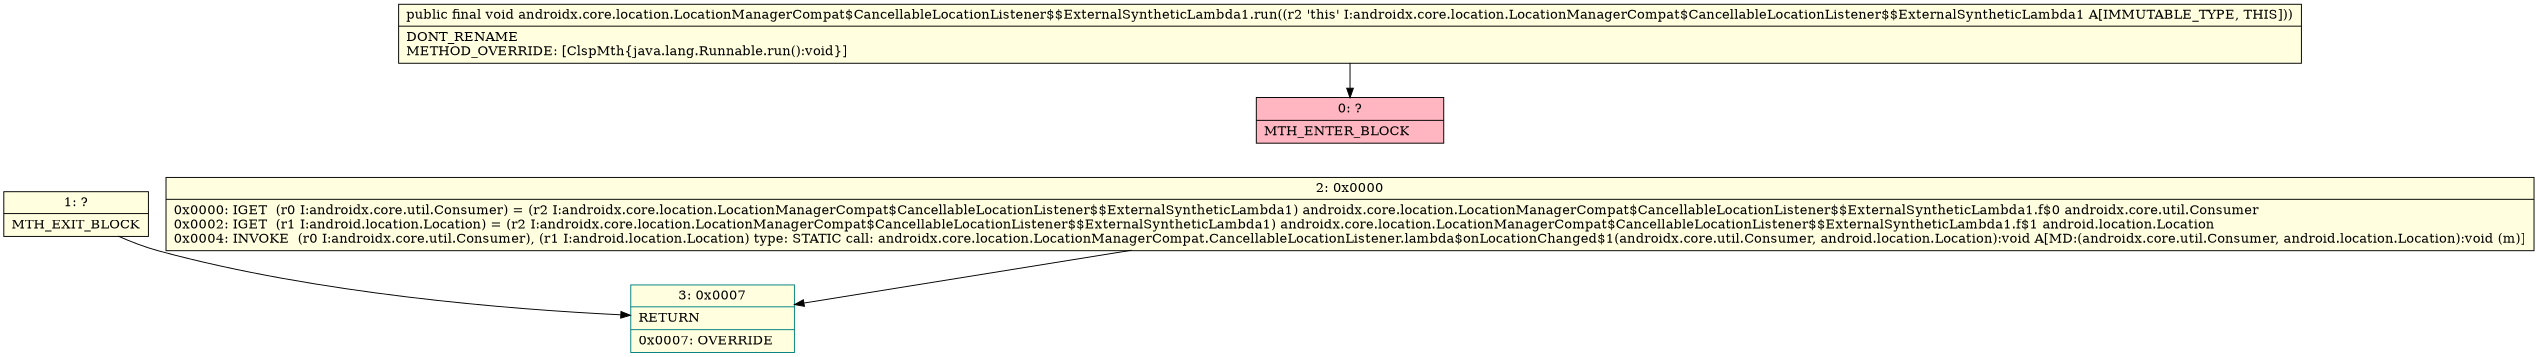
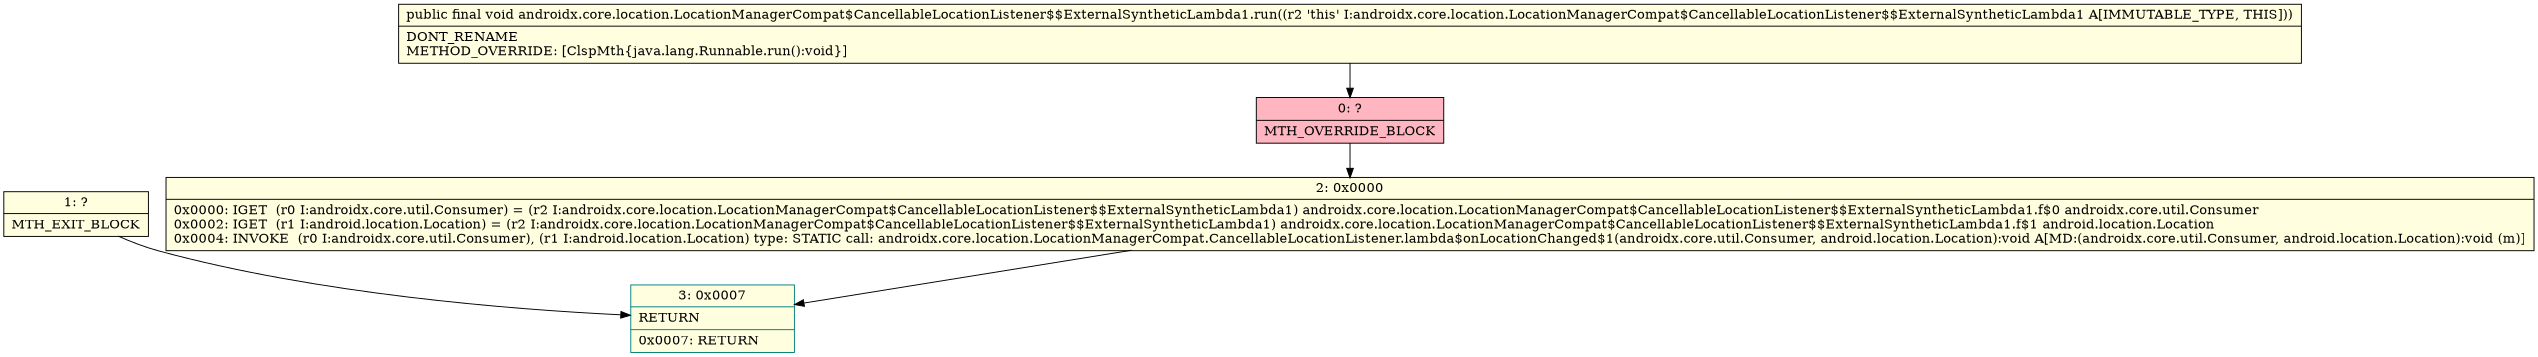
(1337, 131) -> (1350, 131)
none -> (1350, 156)
(713, 341) -> (705, 341)
